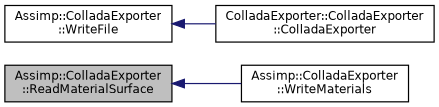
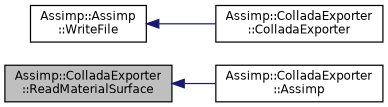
(88, 24) -> (88, 24)
(325, 24) -> (299, 24)
(325, 84) -> (299, 84)
